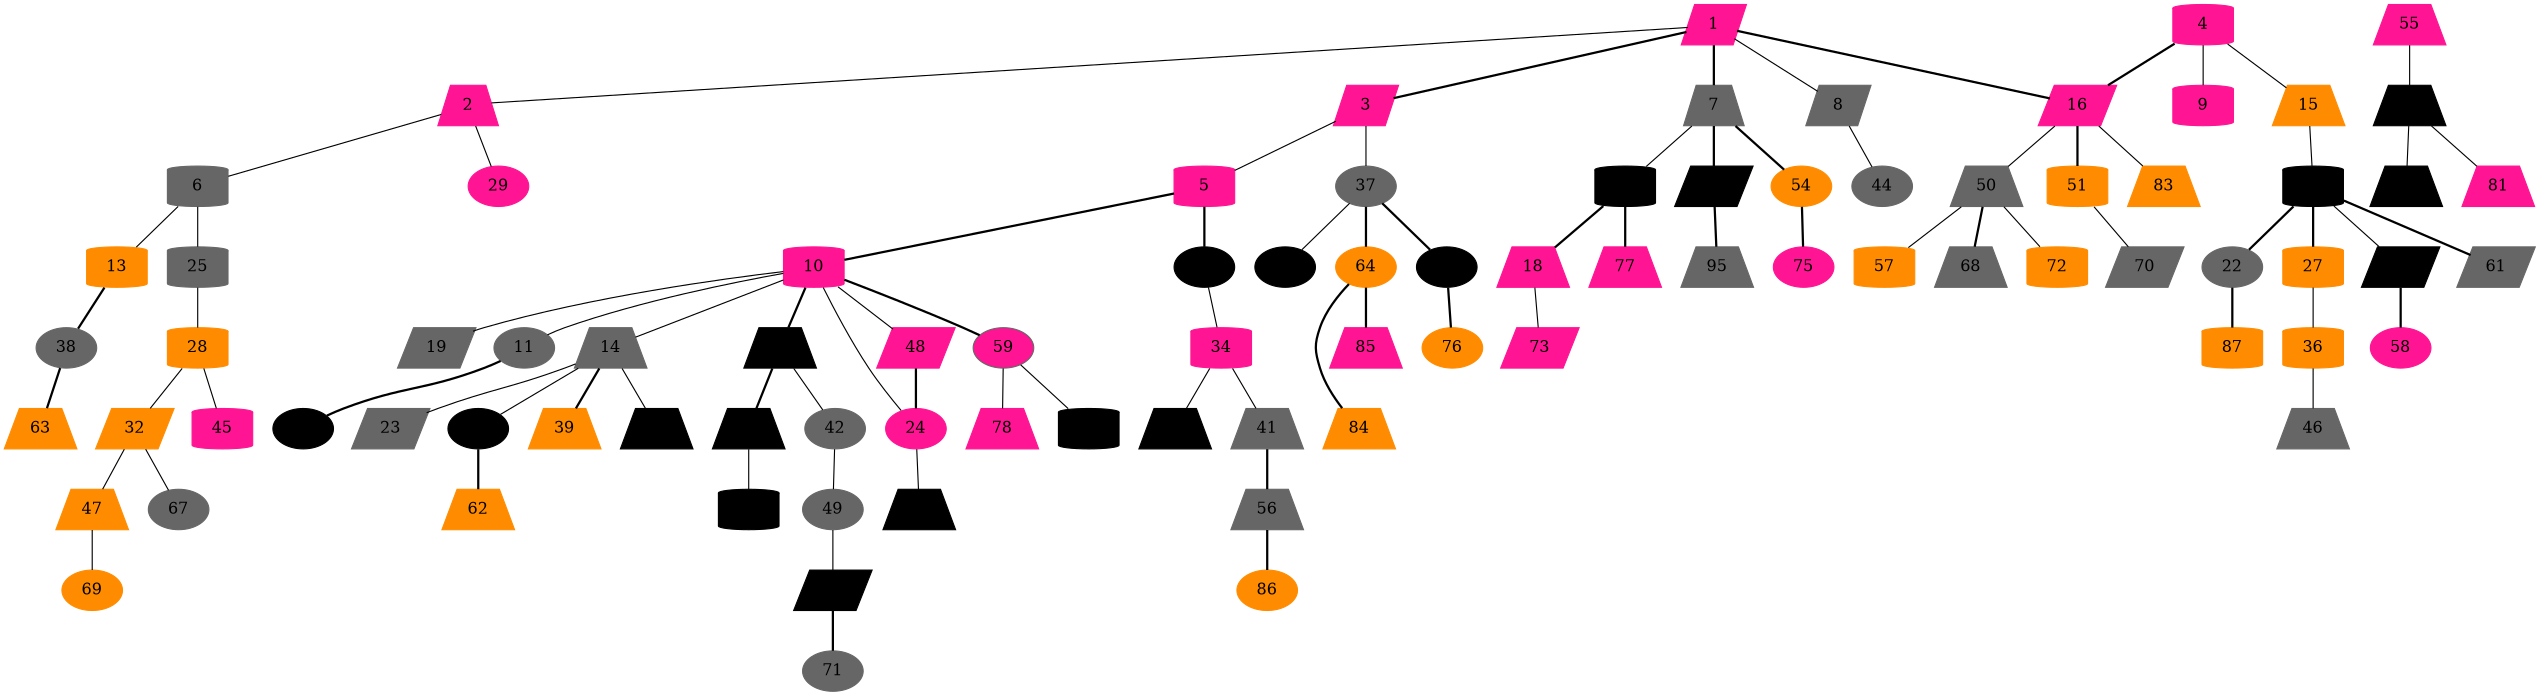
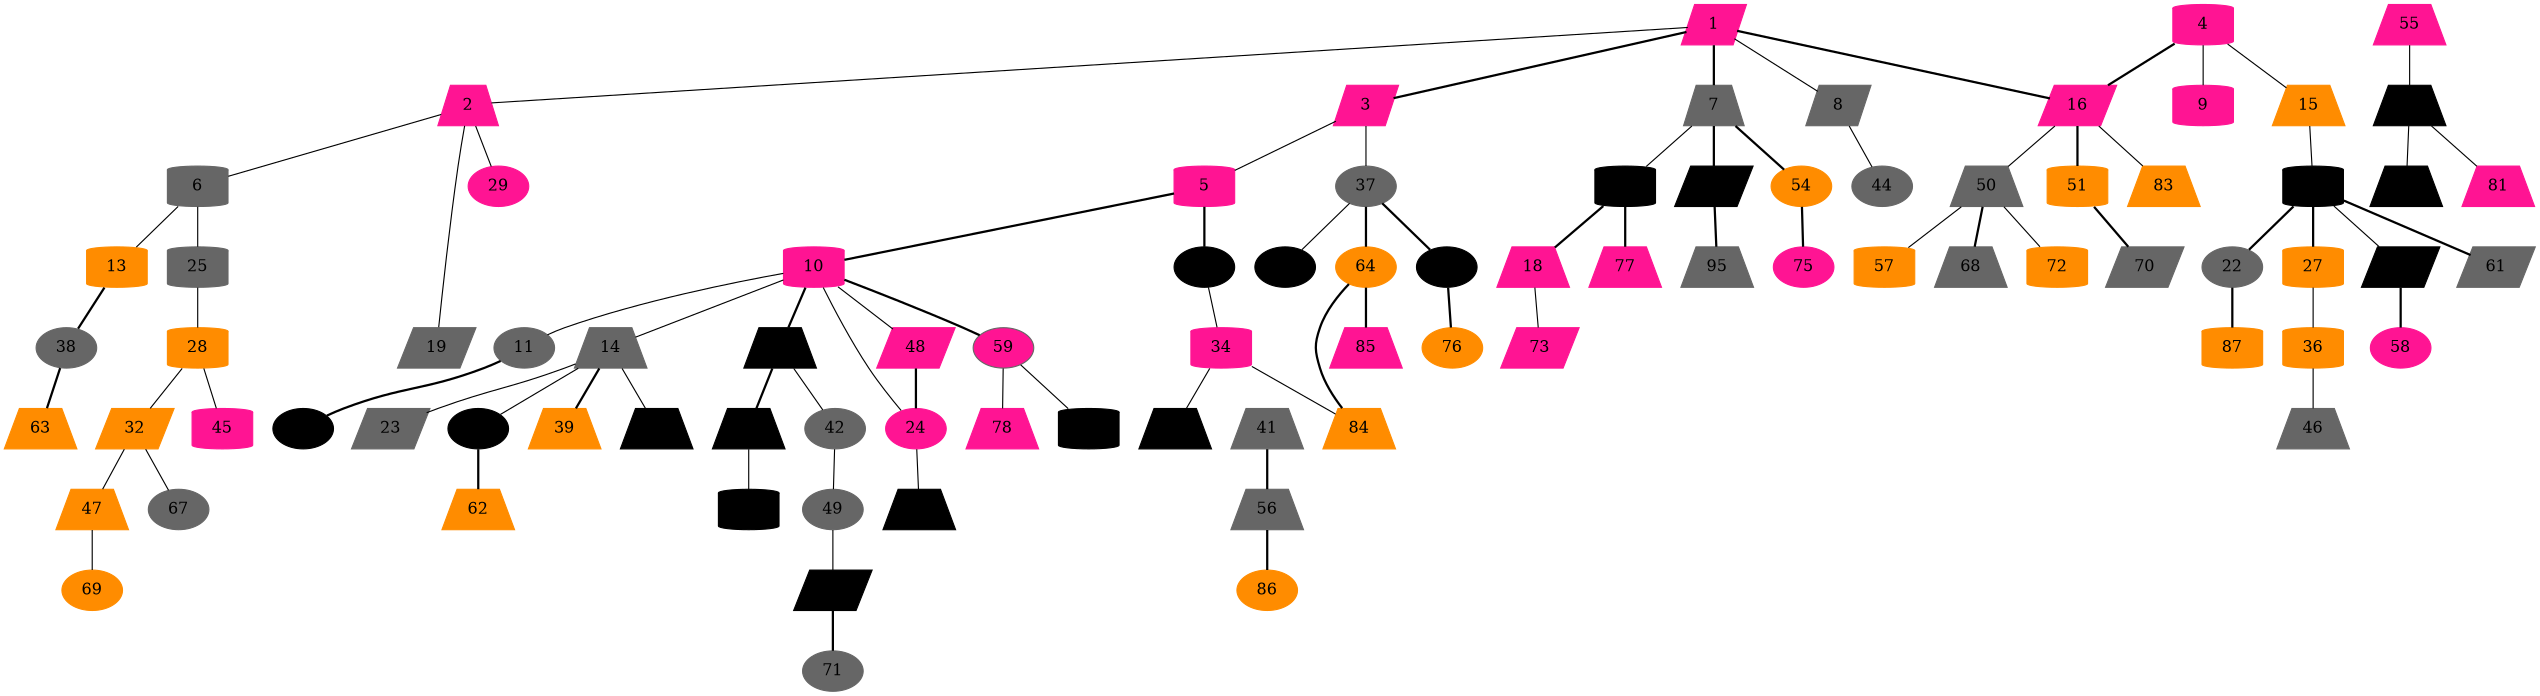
(2111, 227) -> (2111, 227)
(627, 295) -> (450, 226)
(1244, 388) -> (1294, 390)
